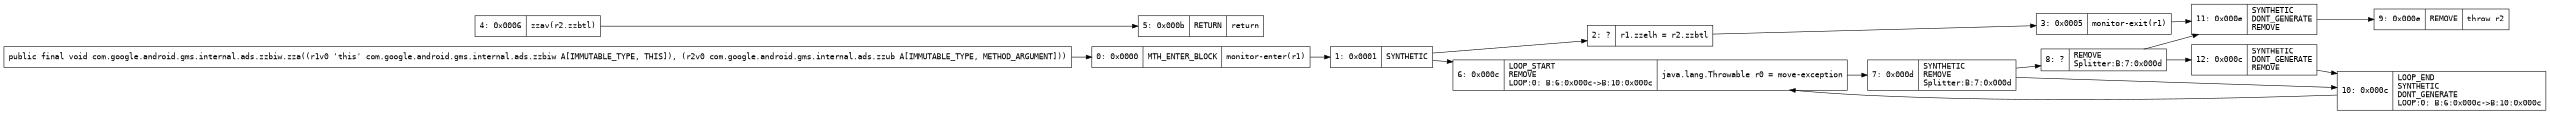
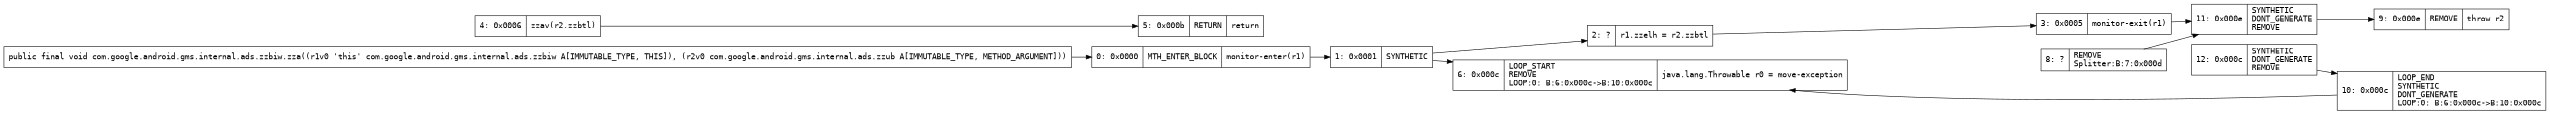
(2176, 60) -> none
(1942, 75) -> none
